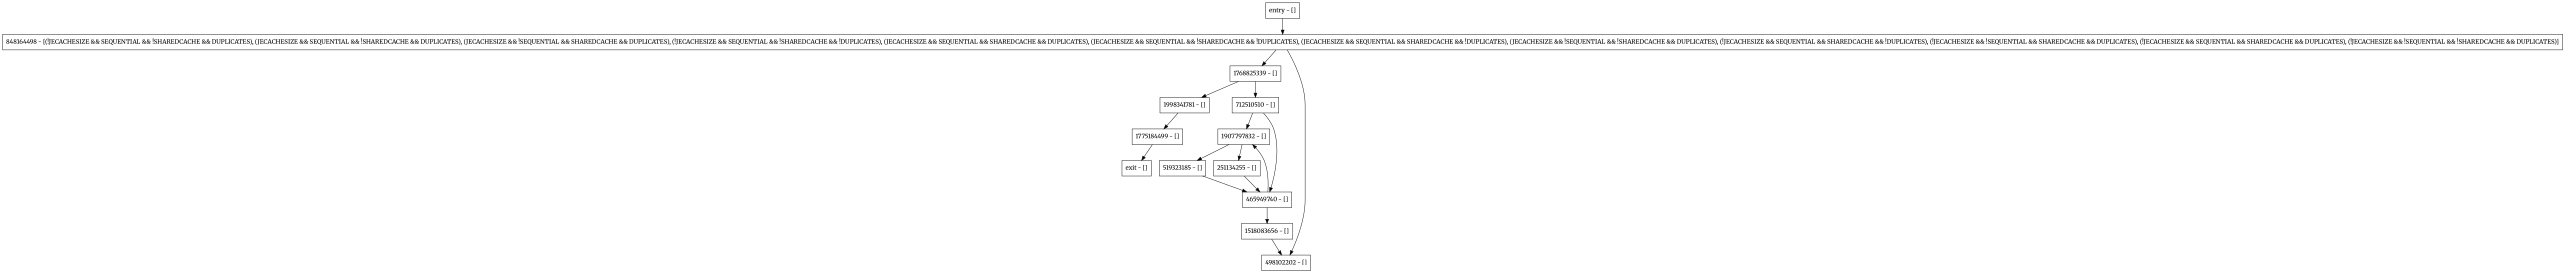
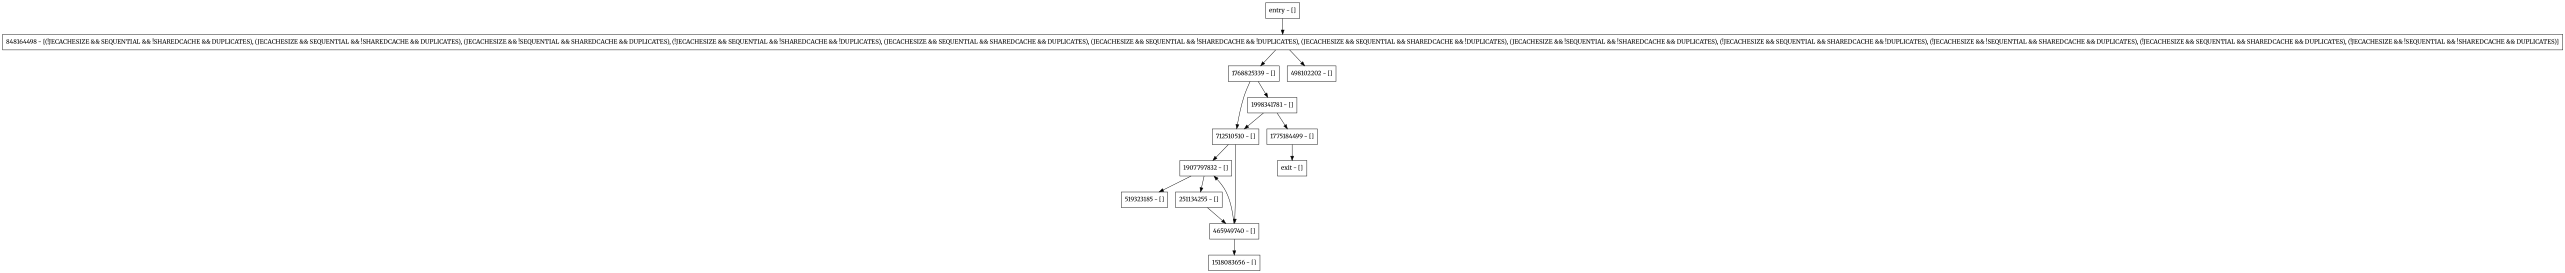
none -> (1256, 120)
(1223, 183) -> none
(1275, 245) -> none
